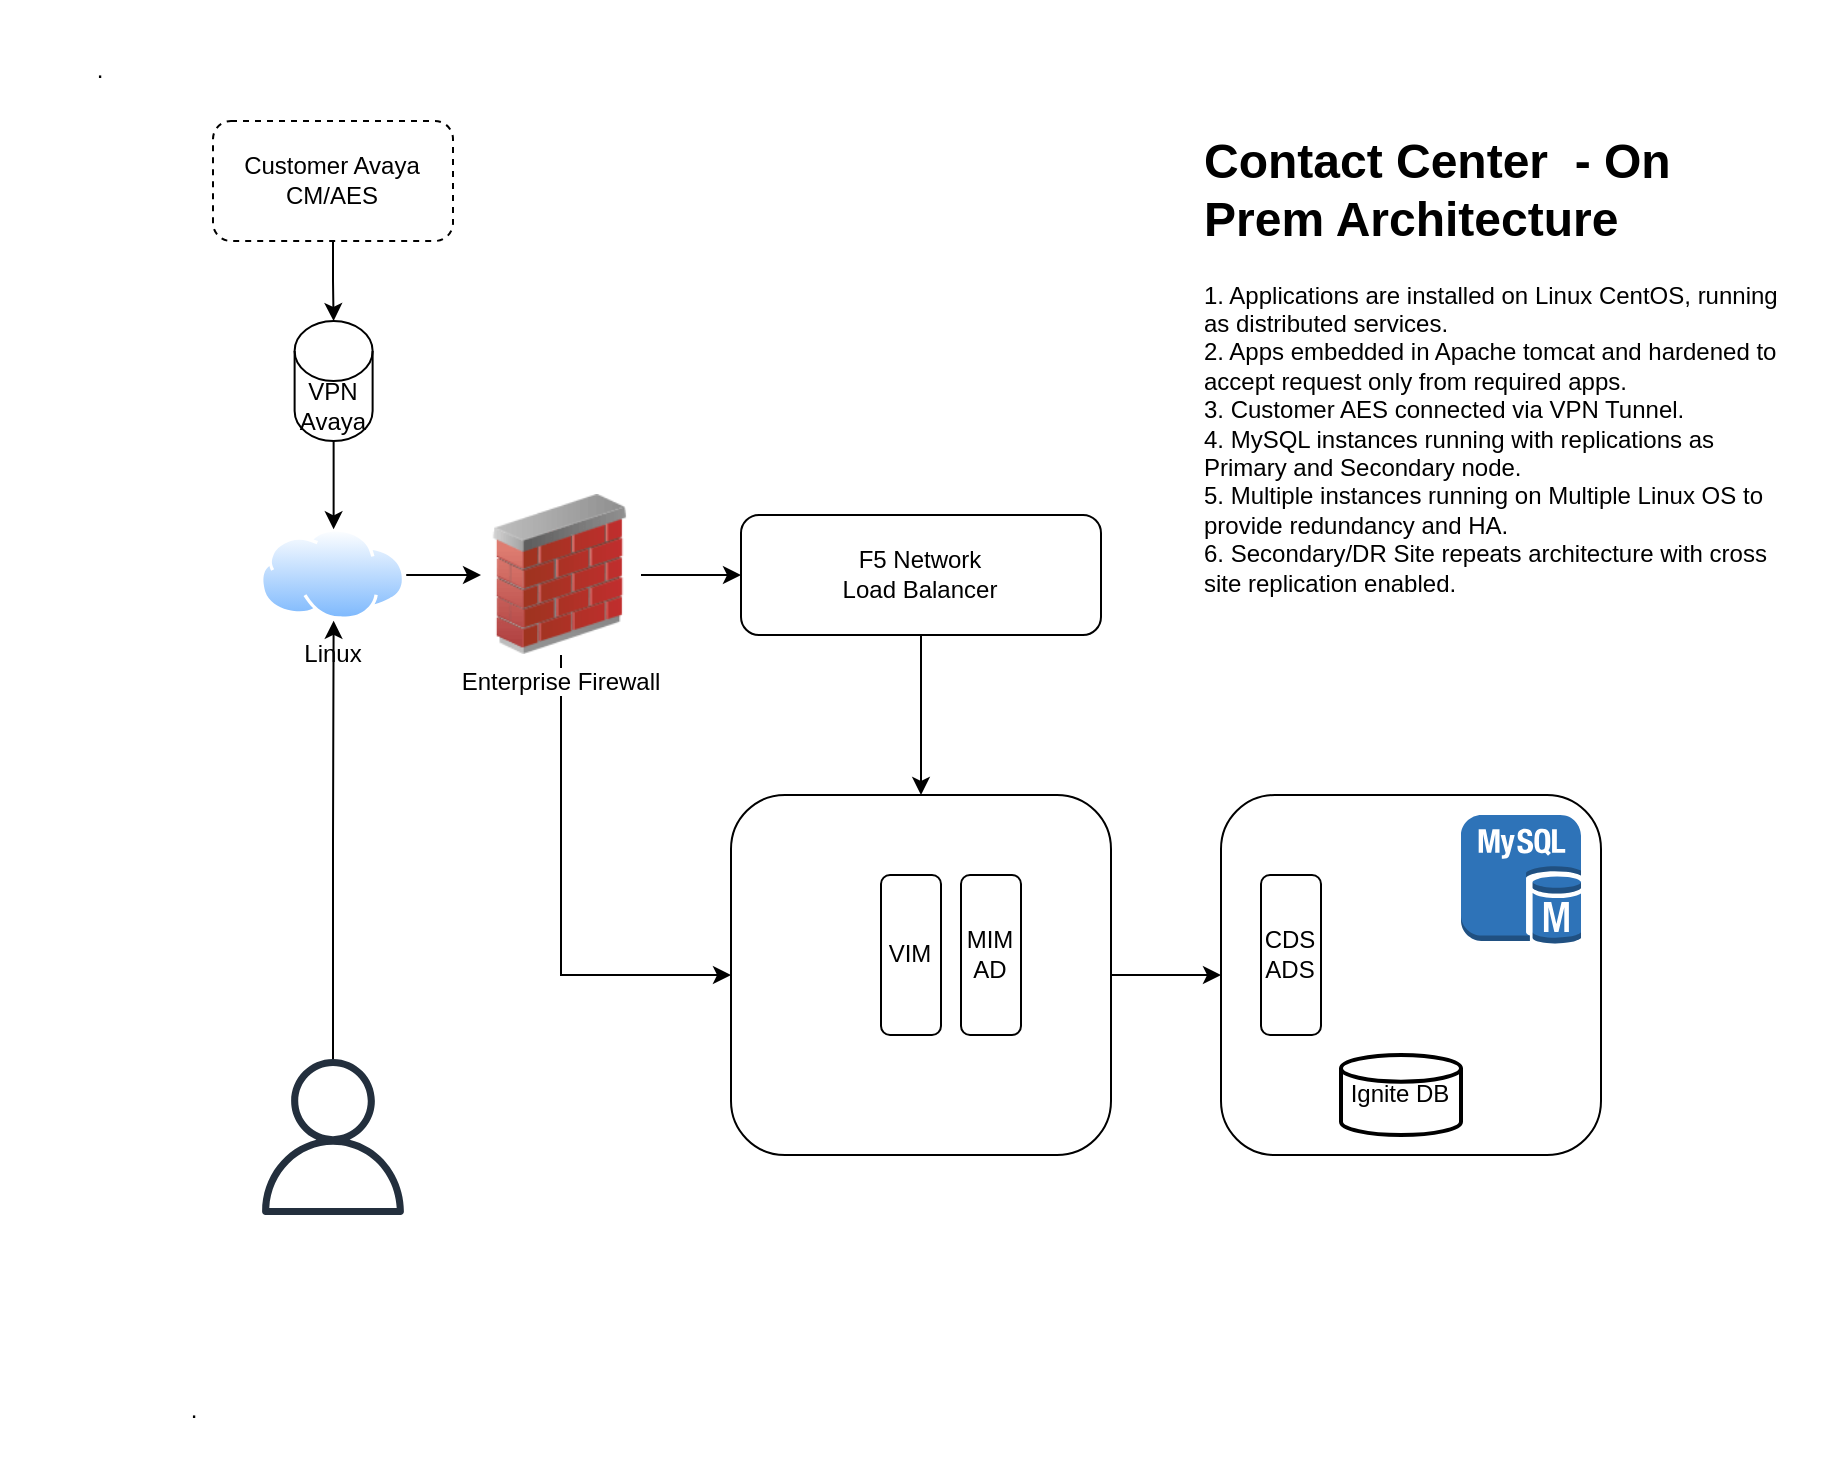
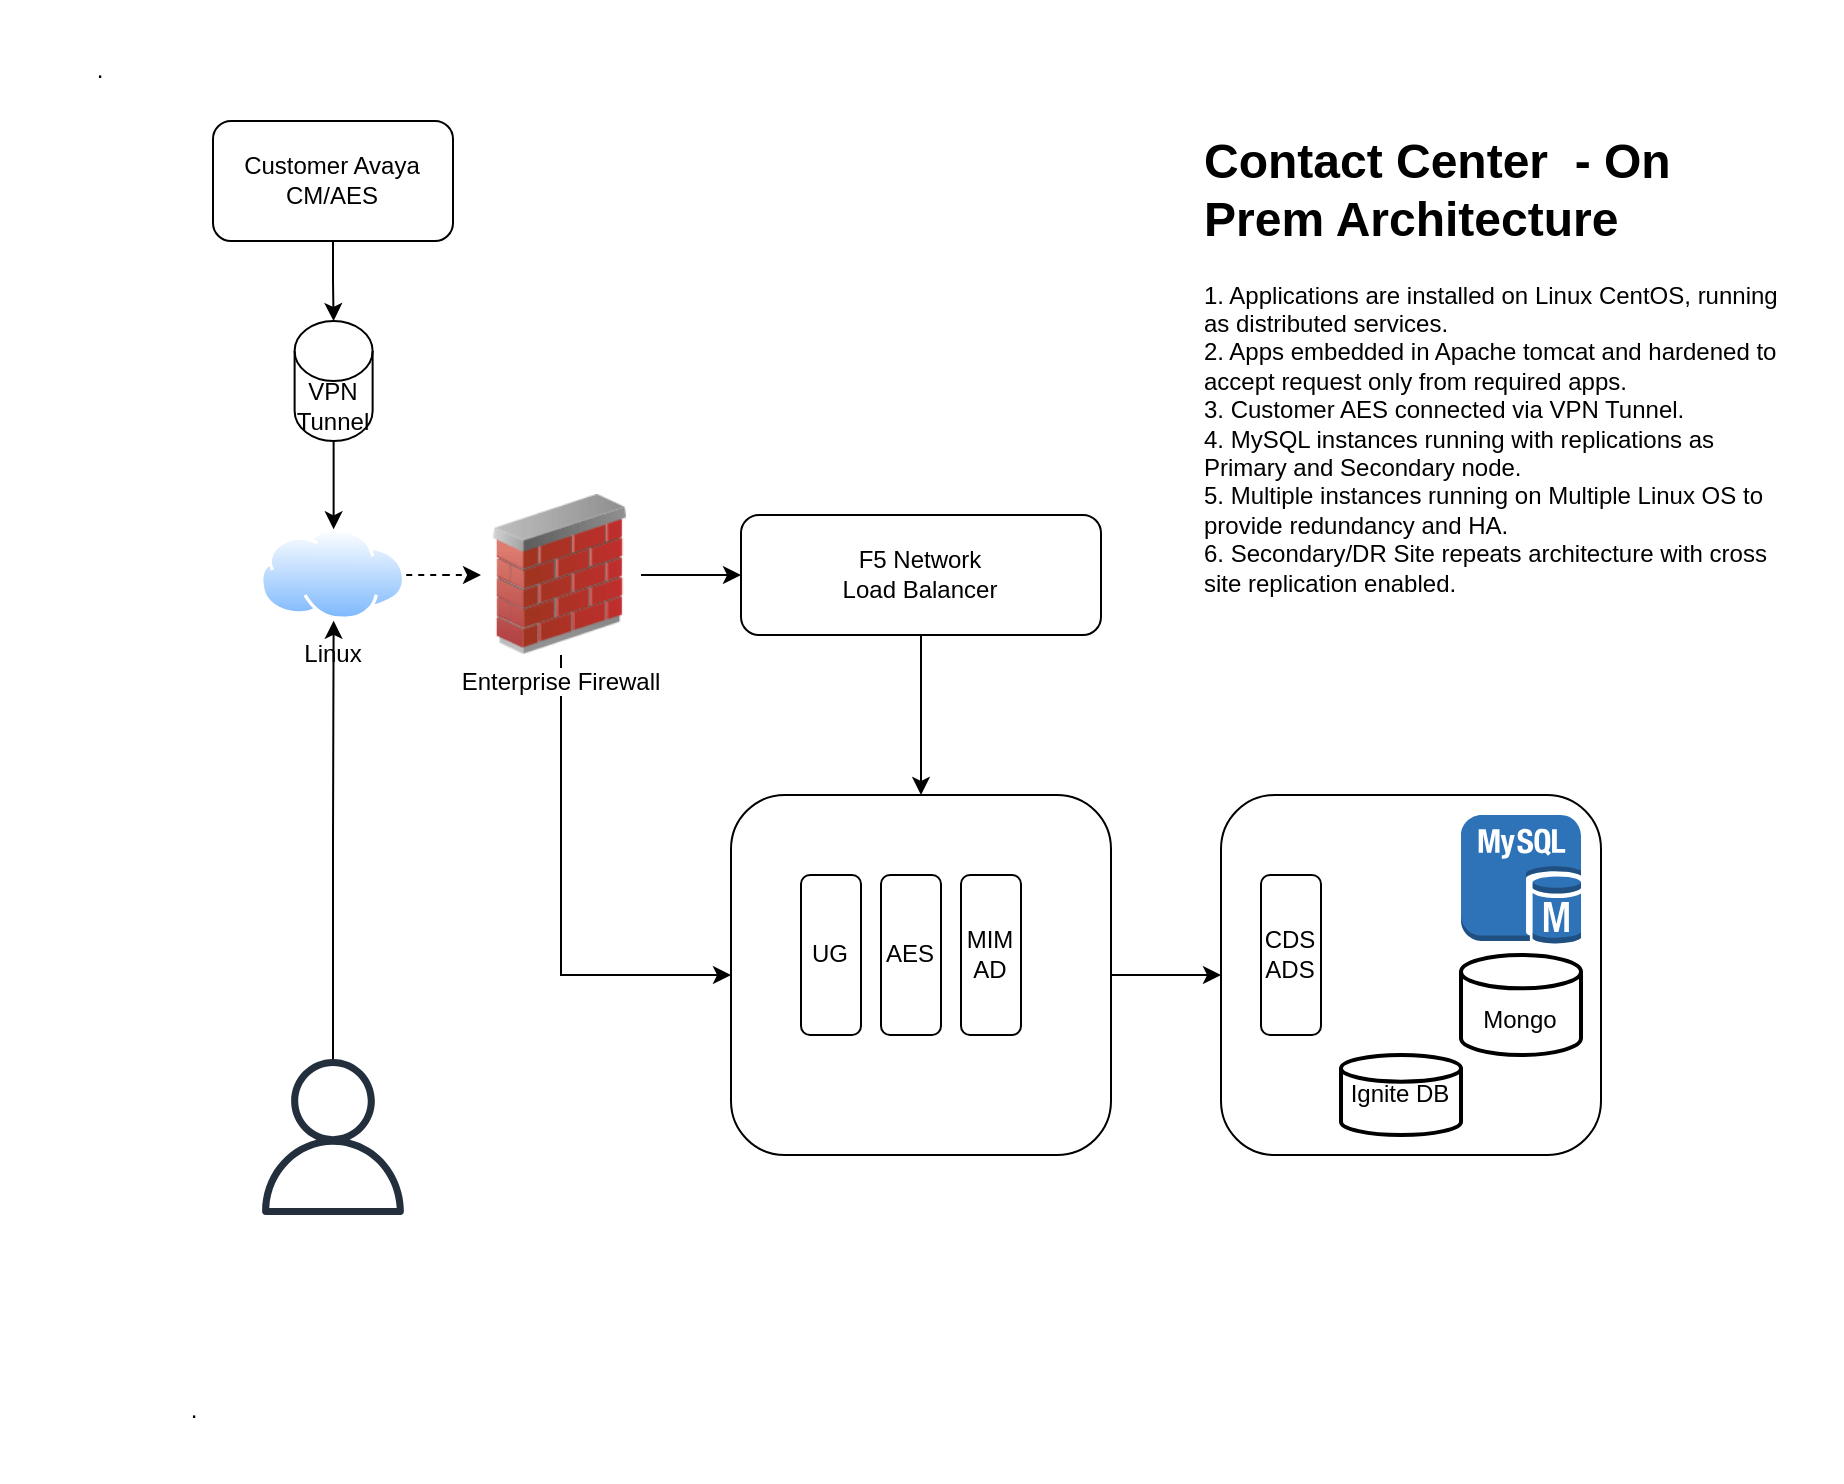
(333, 181) -> (333, 181)
(334, 407) -> (334, 407)
(443, 575) -> (443, 575)
none -> (831, 955)
(911, 955) -> (911, 955)
none -> (1521, 1005)
